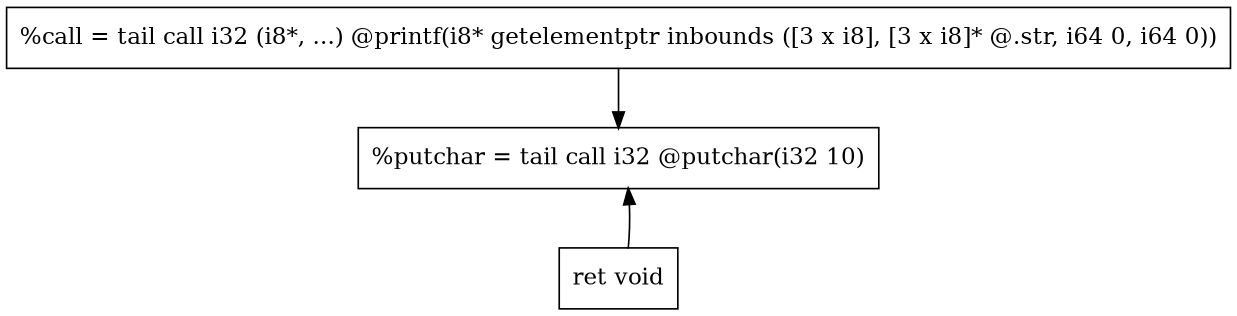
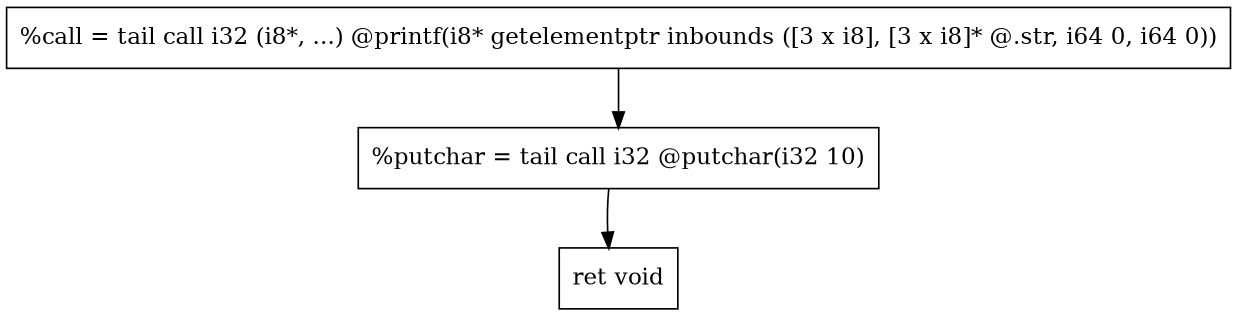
(630, 227) -> (608, 210)
